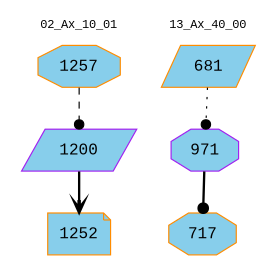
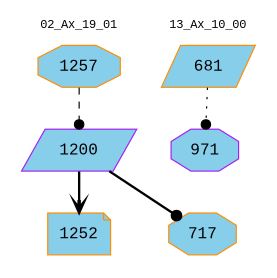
(79, 25) -> (79, 25)
(208, 25) -> (208, 25)
(204, 187) -> (136, 189)
